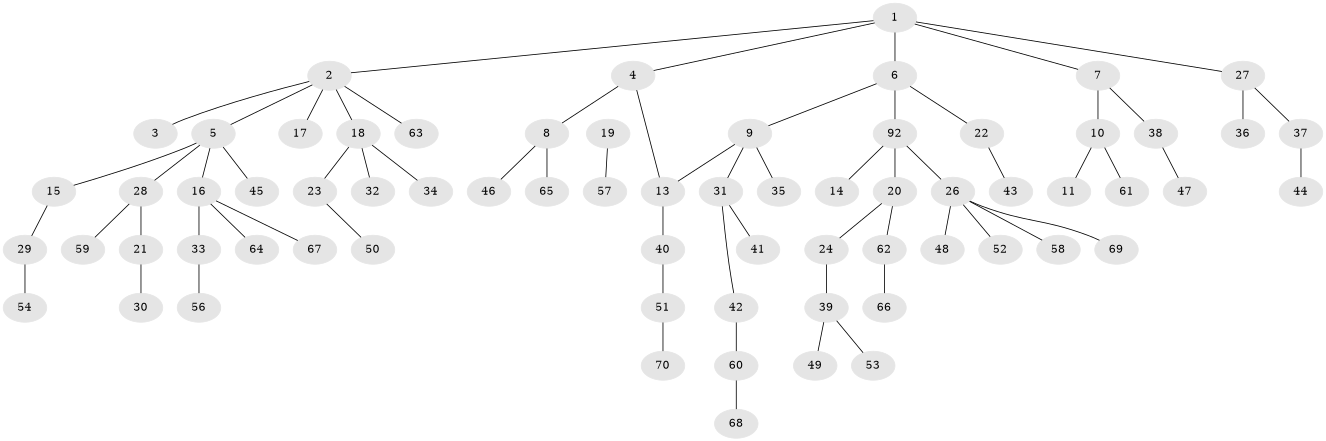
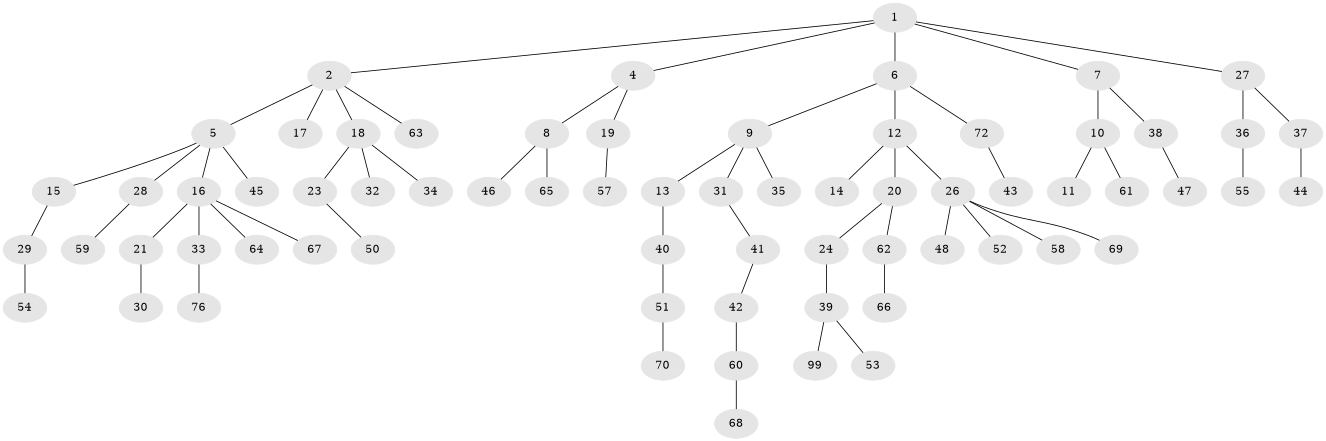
(155, 134) -> none
(648, 134) -> (621, 105)
(895, 134) -> (895, 134)
(982, 134) -> (982, 134)
none -> (1243, 192)
(141, 221) -> (170, 221)
(727, 250) -> (747, 279)
(199, 308) -> (199, 308)
(815, 366) -> (815, 366)
